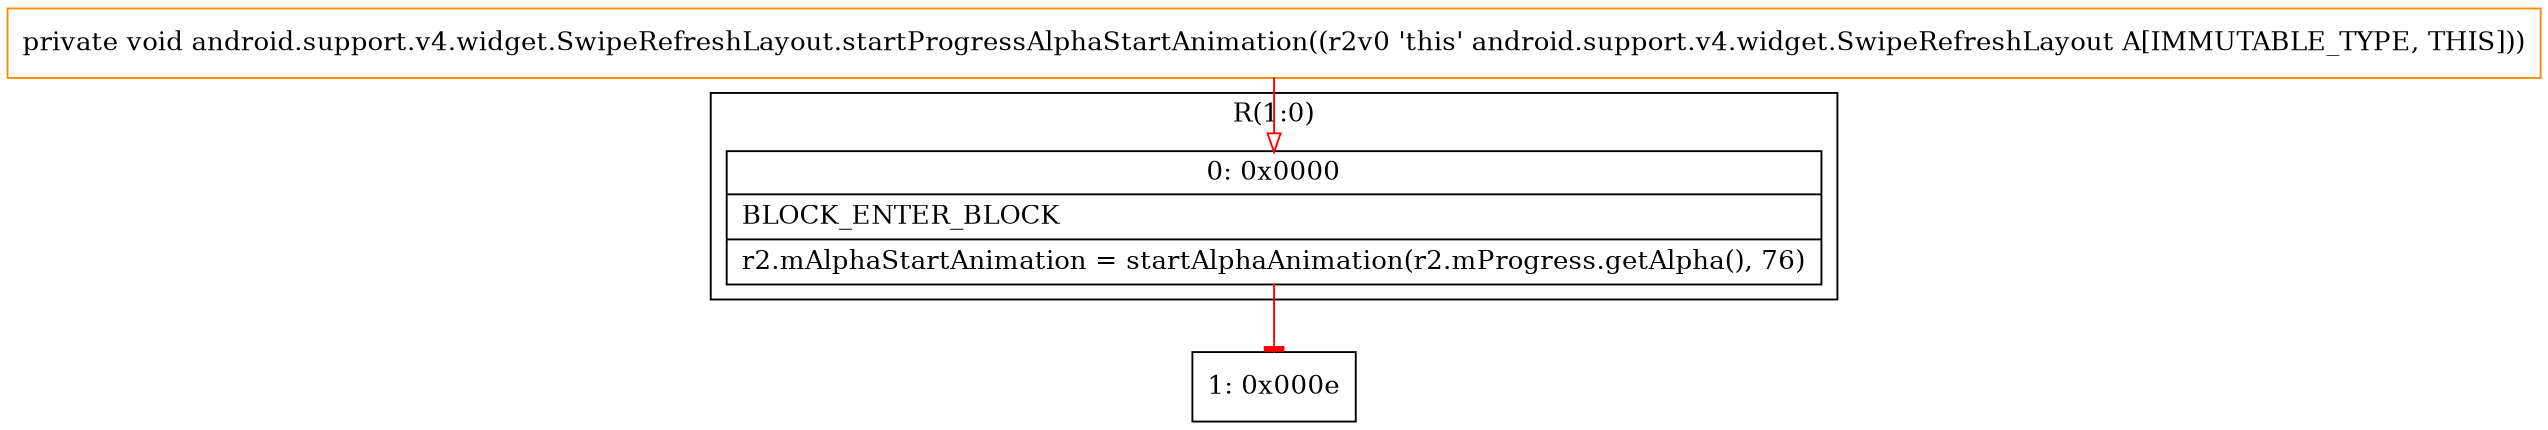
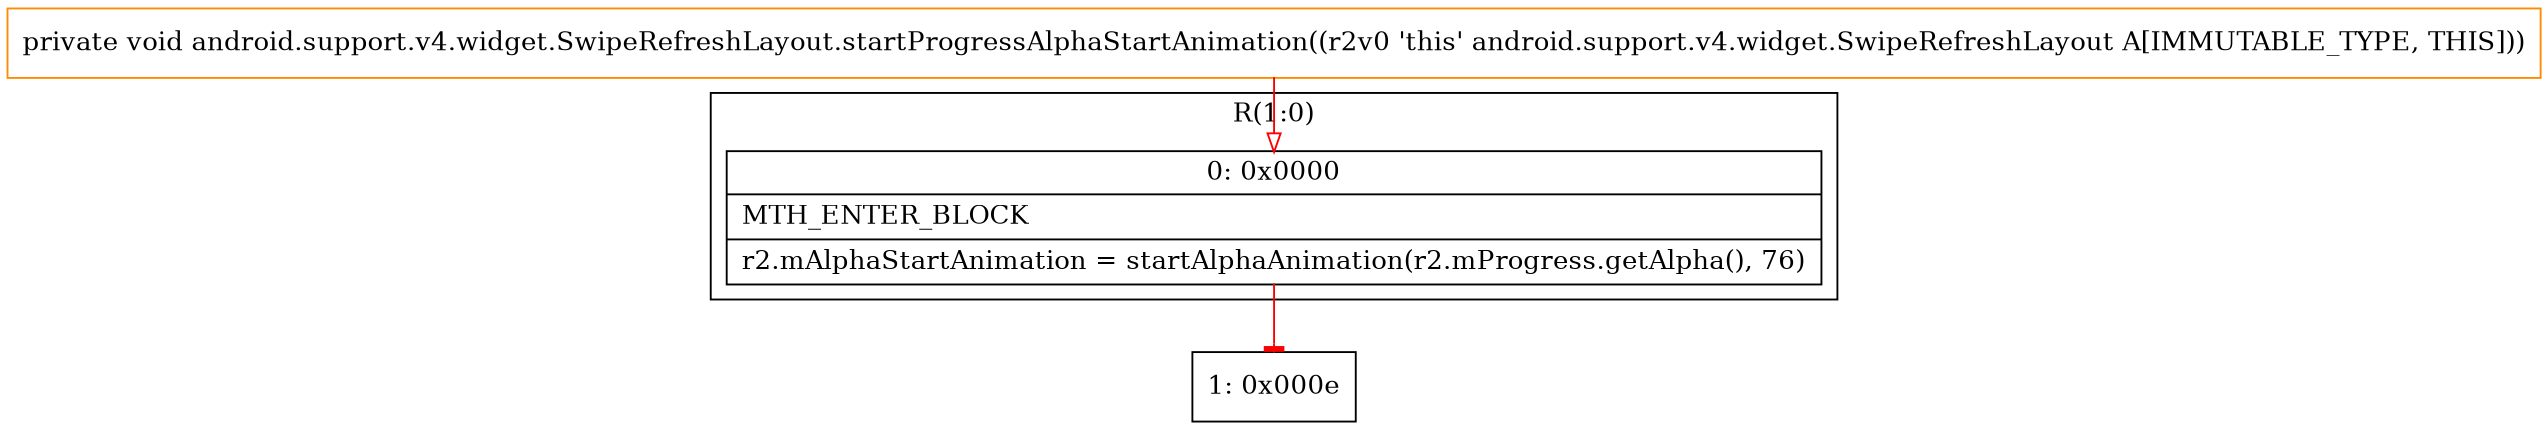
(901, 216) -> (886, 216)
